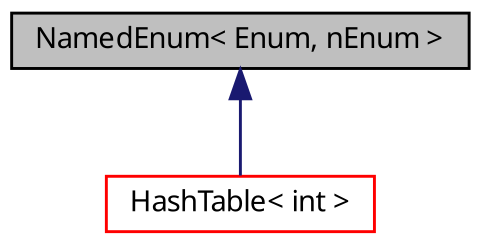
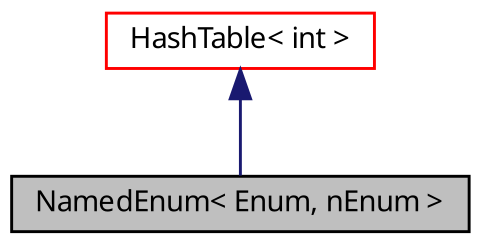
(240, 138) -> (240, 138)
